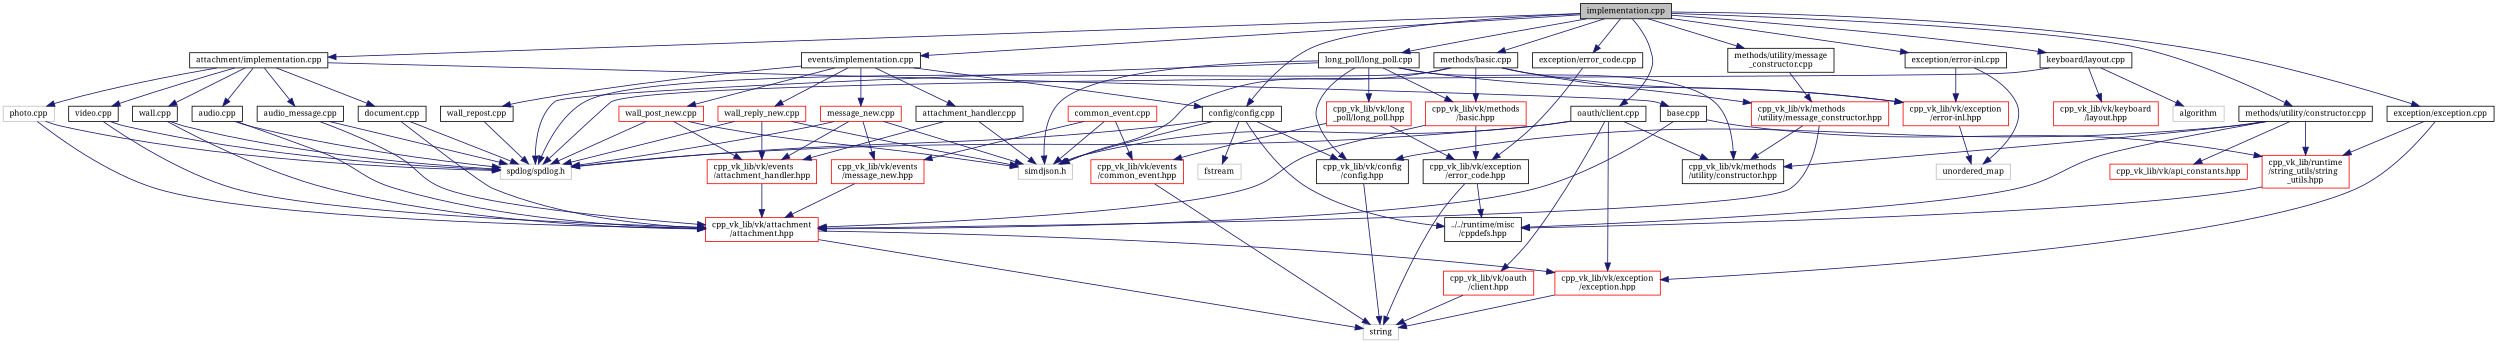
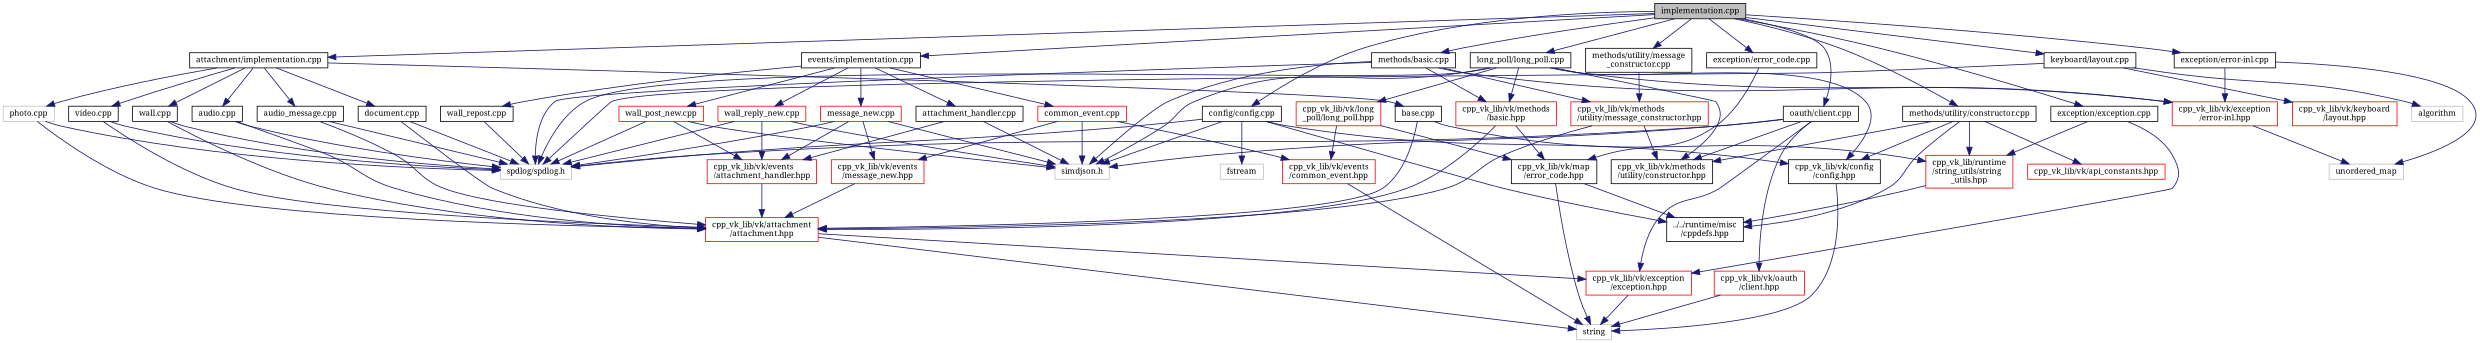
(1061, 87) -> (975, 88)
(1476, 172) -> (1554, 172)
